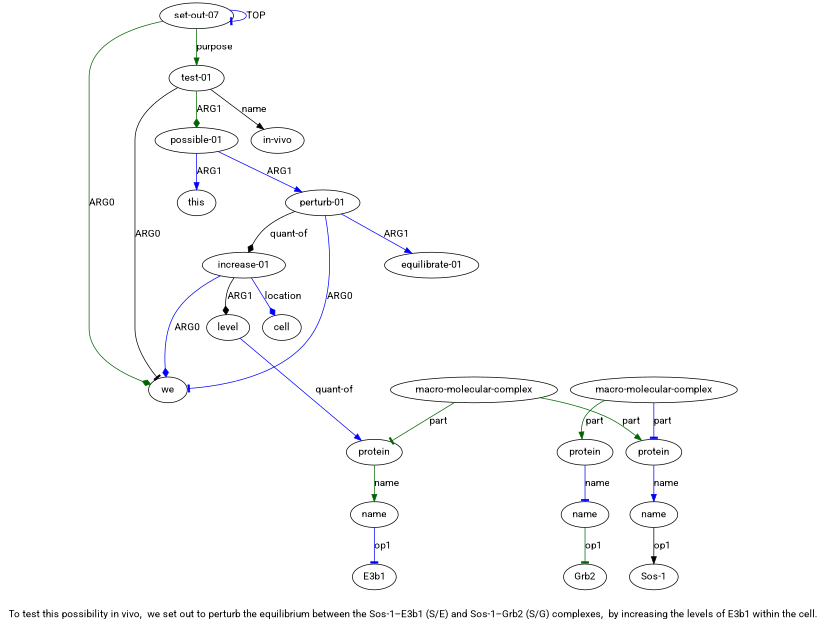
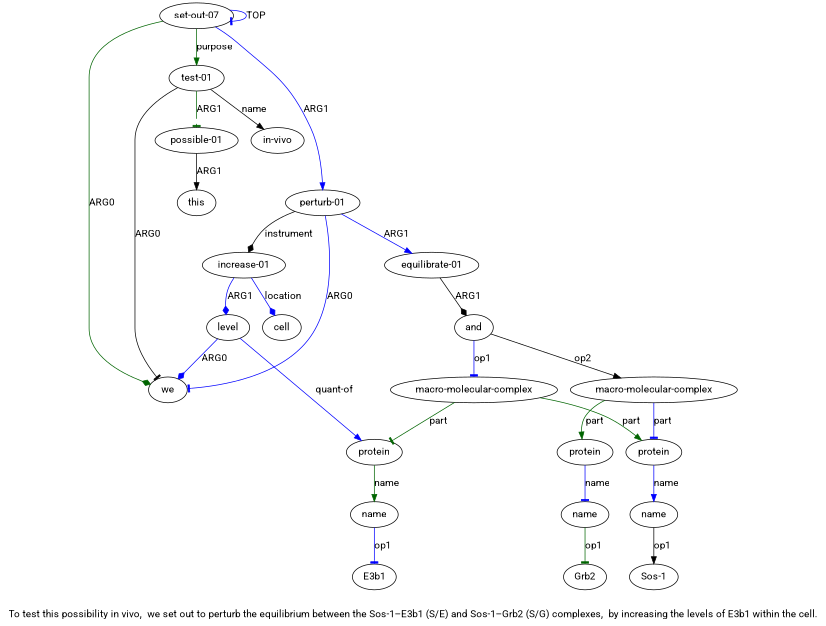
(197, 105) -> (197, 105)
(197, 168) -> (197, 168)
(257, 170) -> (289, 91)
(289, 234) -> (289, 234)
(227, 291) -> (227, 291)
(176, 312) -> (201, 356)
none -> (474, 328)
